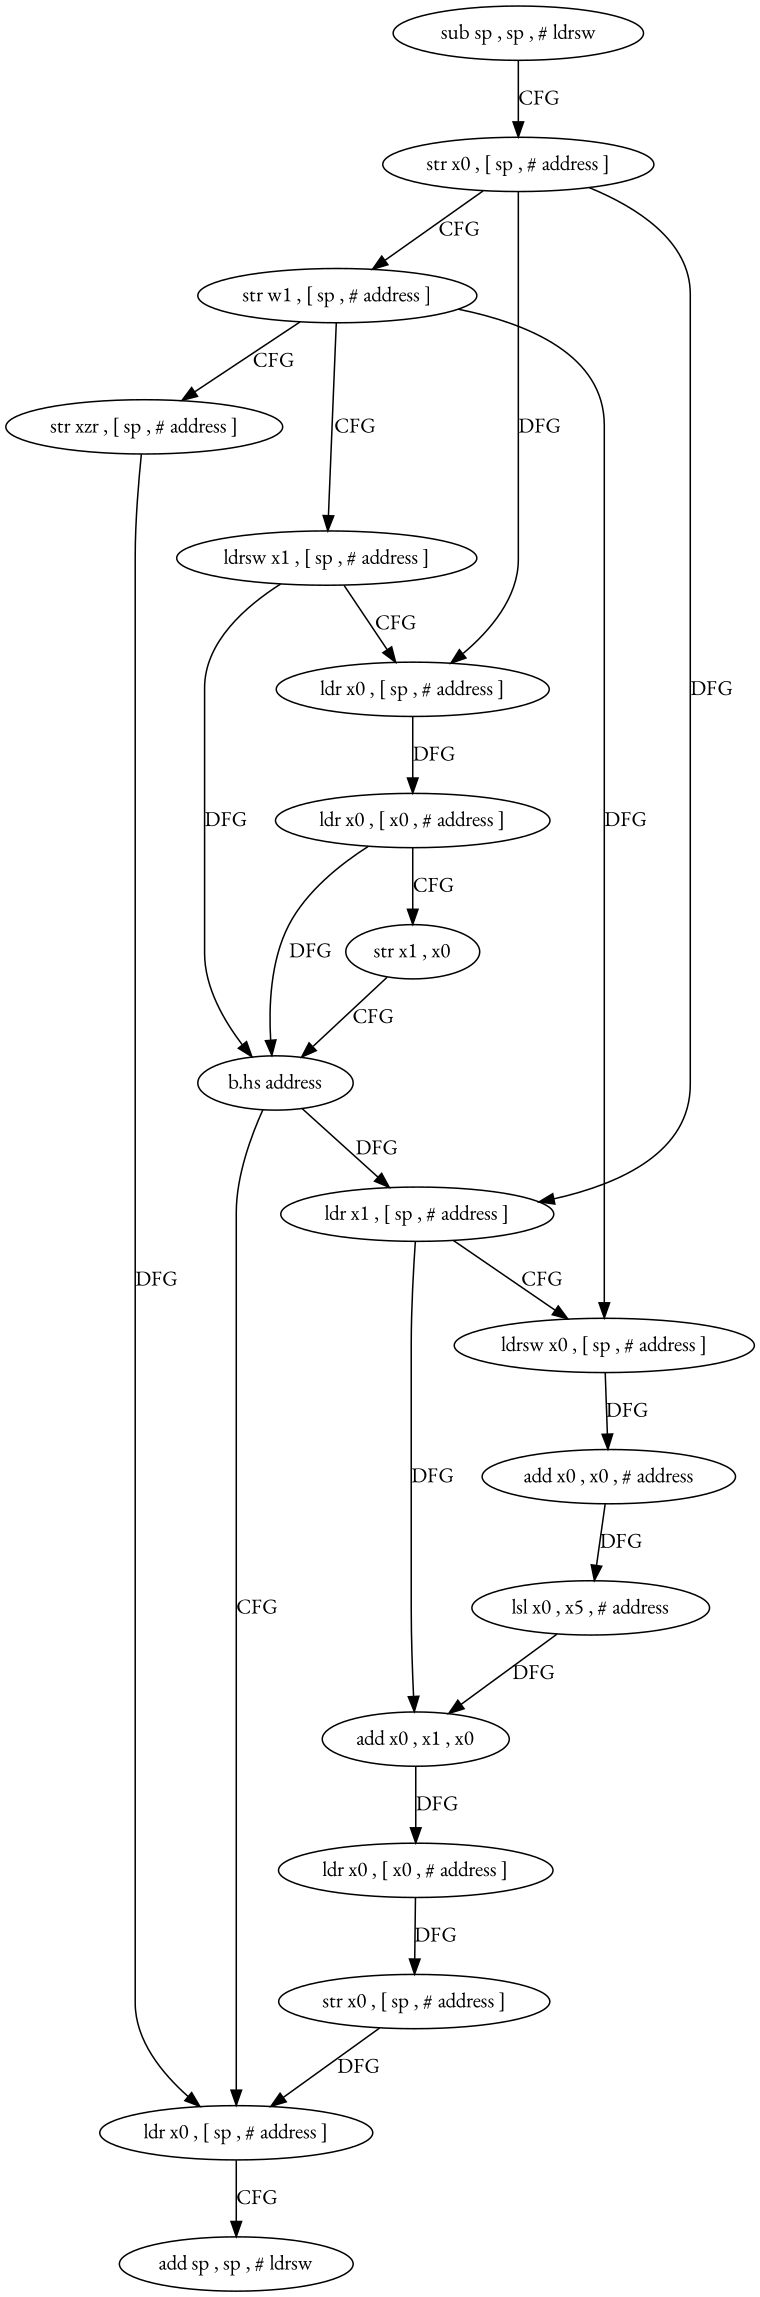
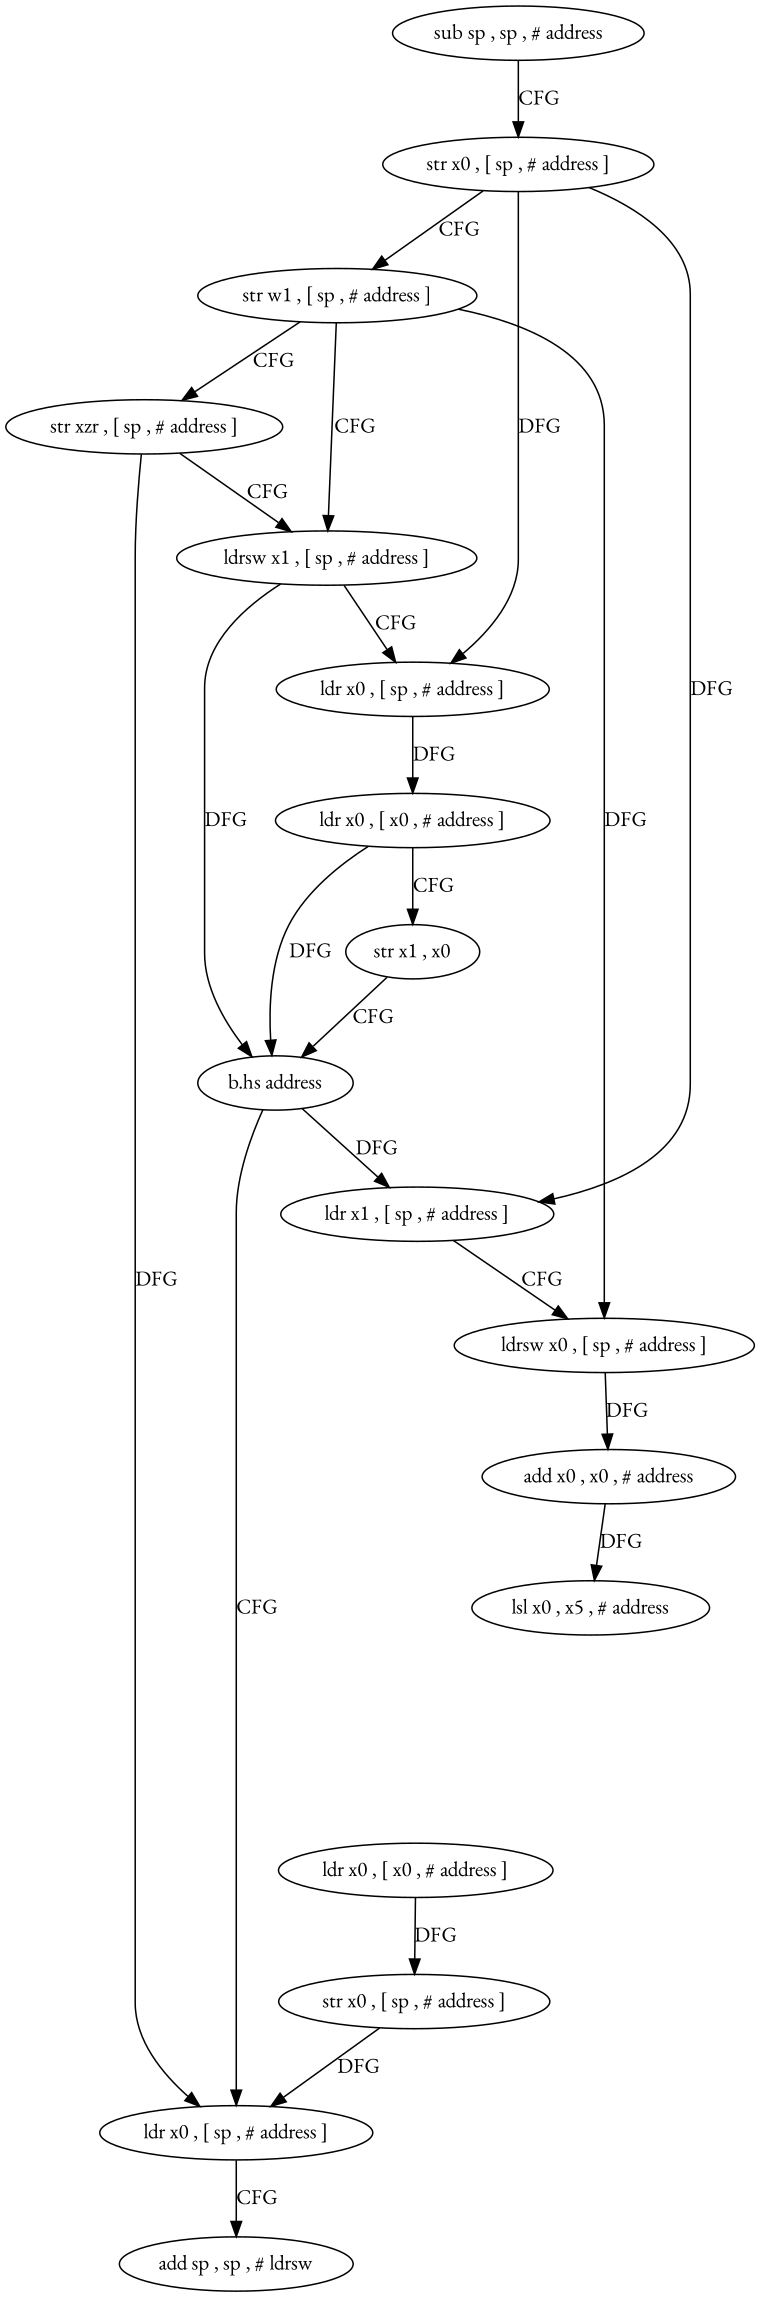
(518, 33) -> (518, 33)
none -> (229, 488)
(416, 1739) -> none
